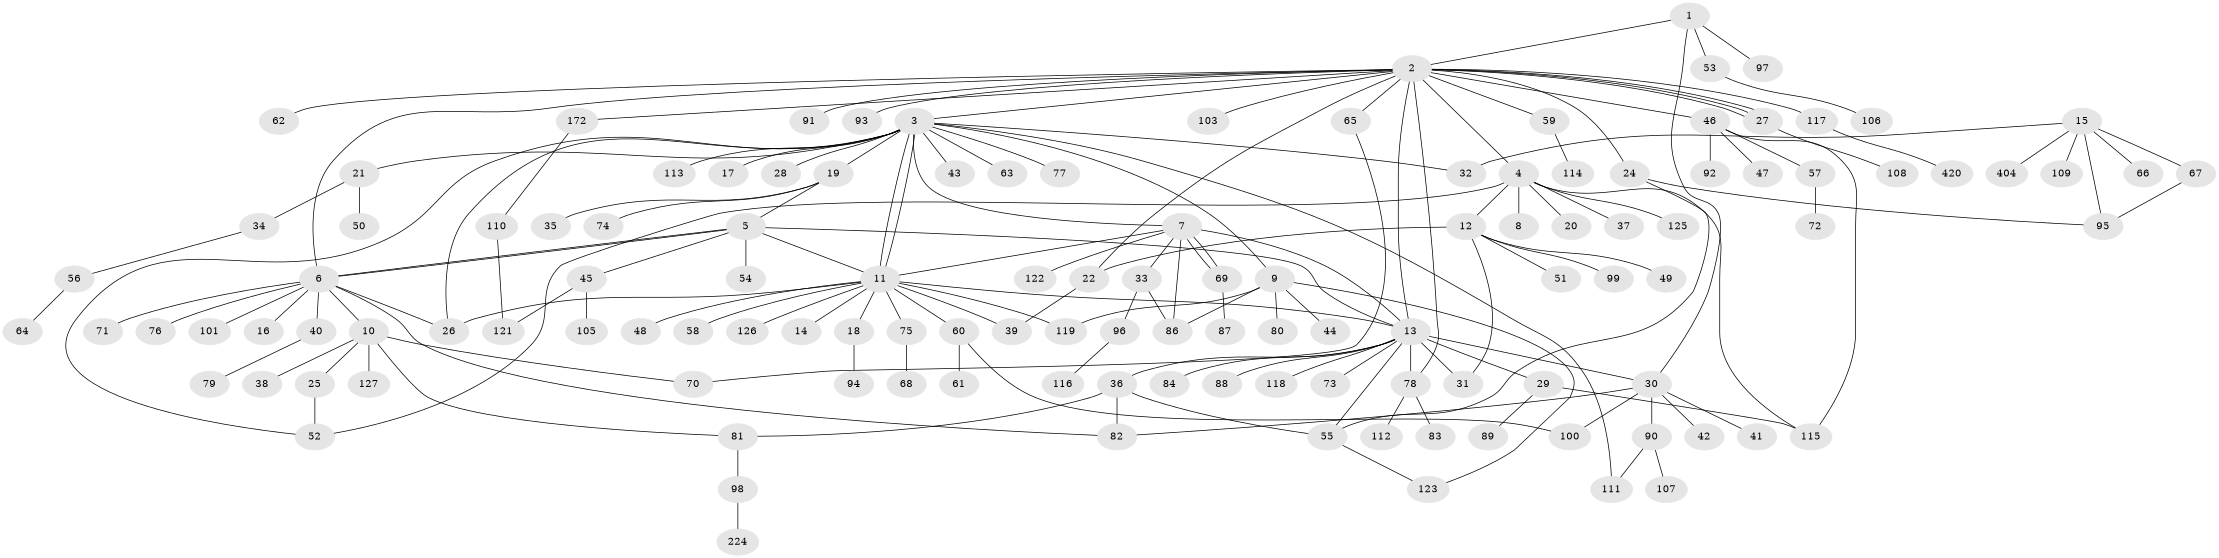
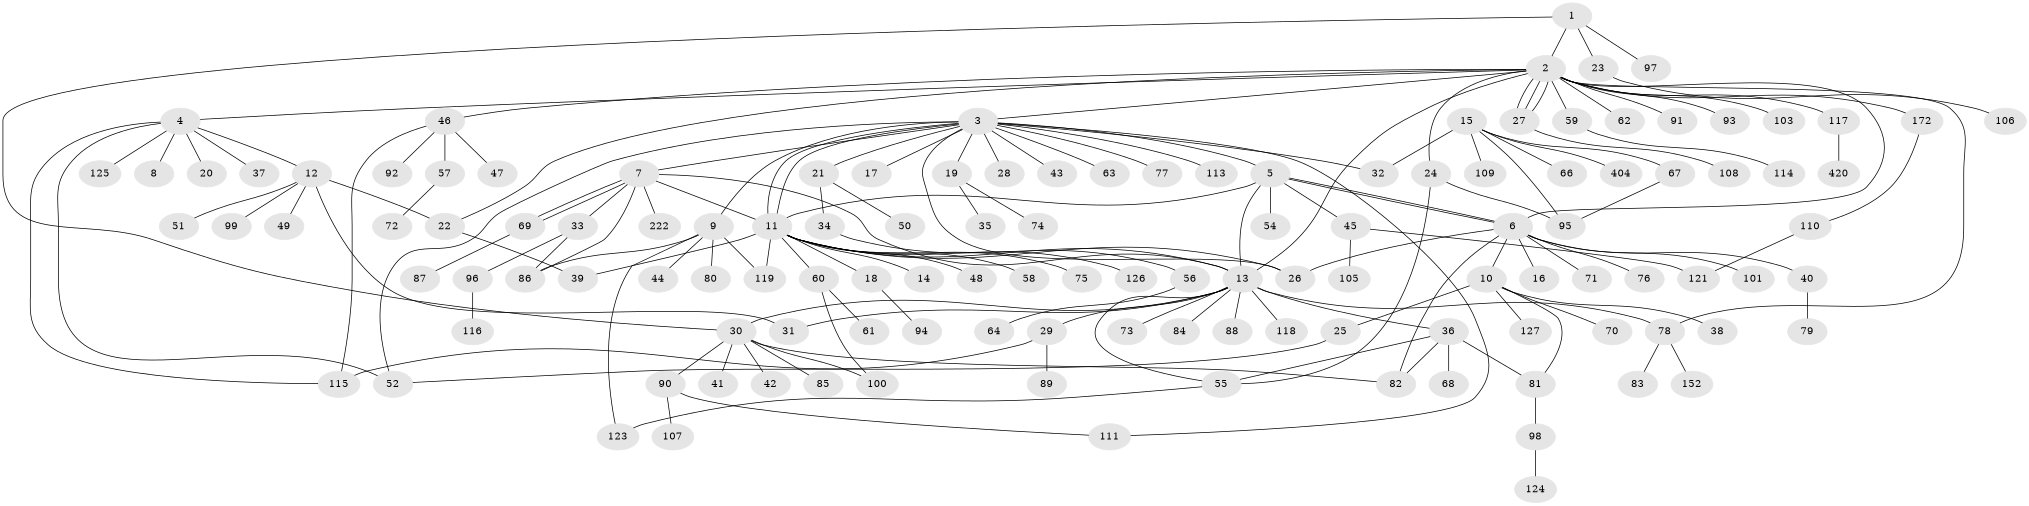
(1710, 69) -> (1598, 69)
(1351, 121) -> none
(790, 200) -> (1192, 148)
(1035, 279) -> (660, 226)
(907, 358) -> (1449, 358)
none -> (823, 384)
(1381, 437) -> (1692, 384)
(738, 542) -> (1536, 489)
